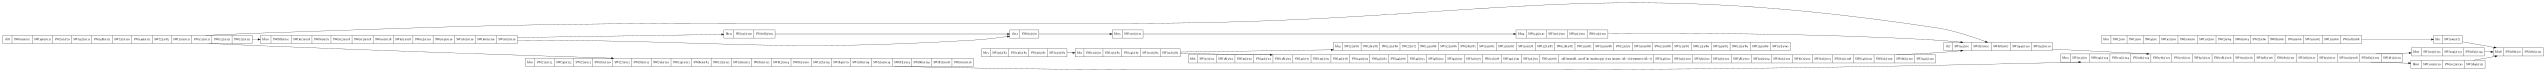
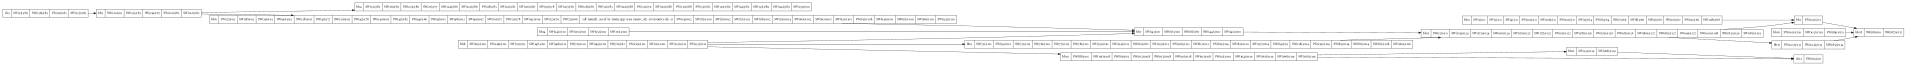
(1128, 34) -> none
(2390, 63) -> (1758, 27)
